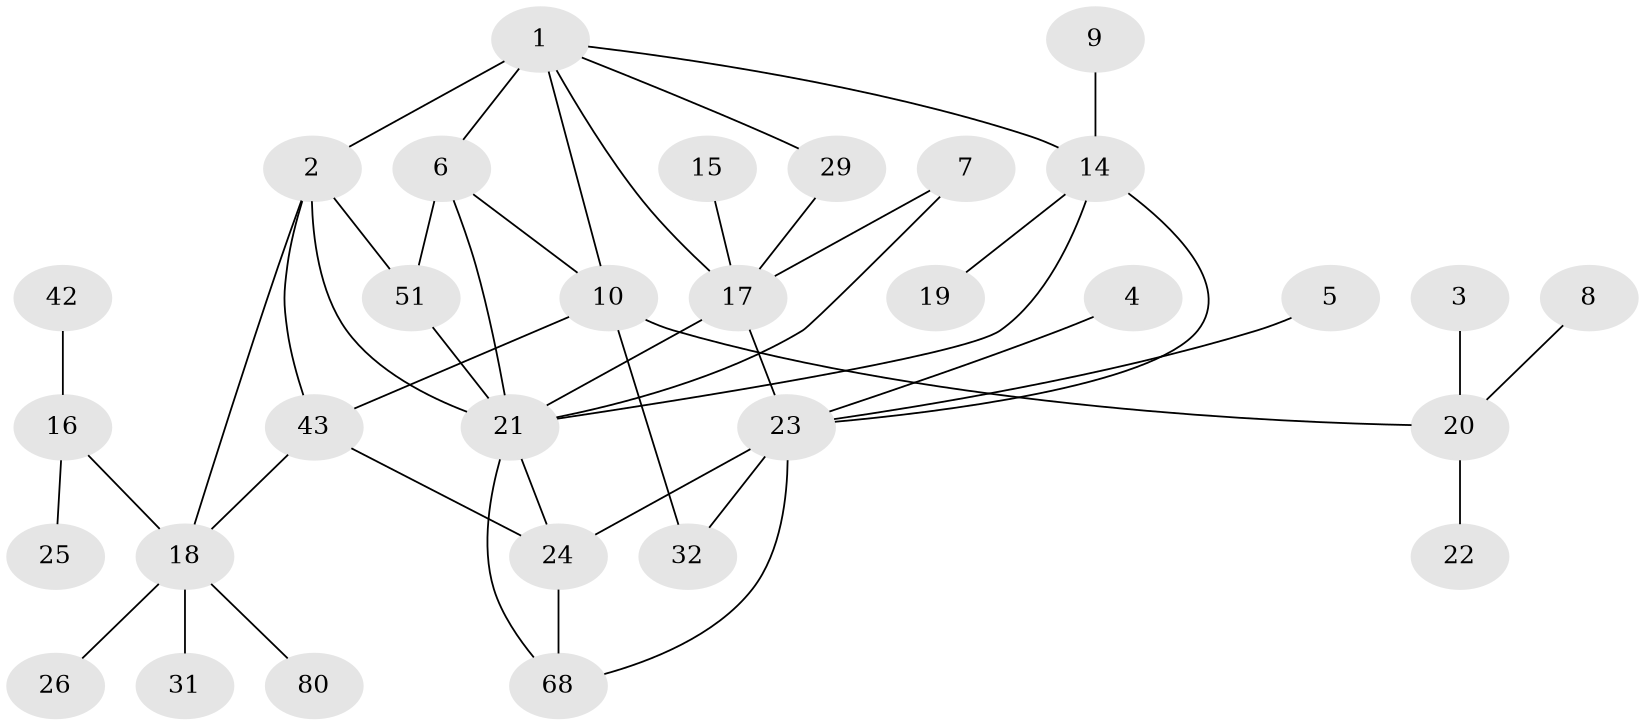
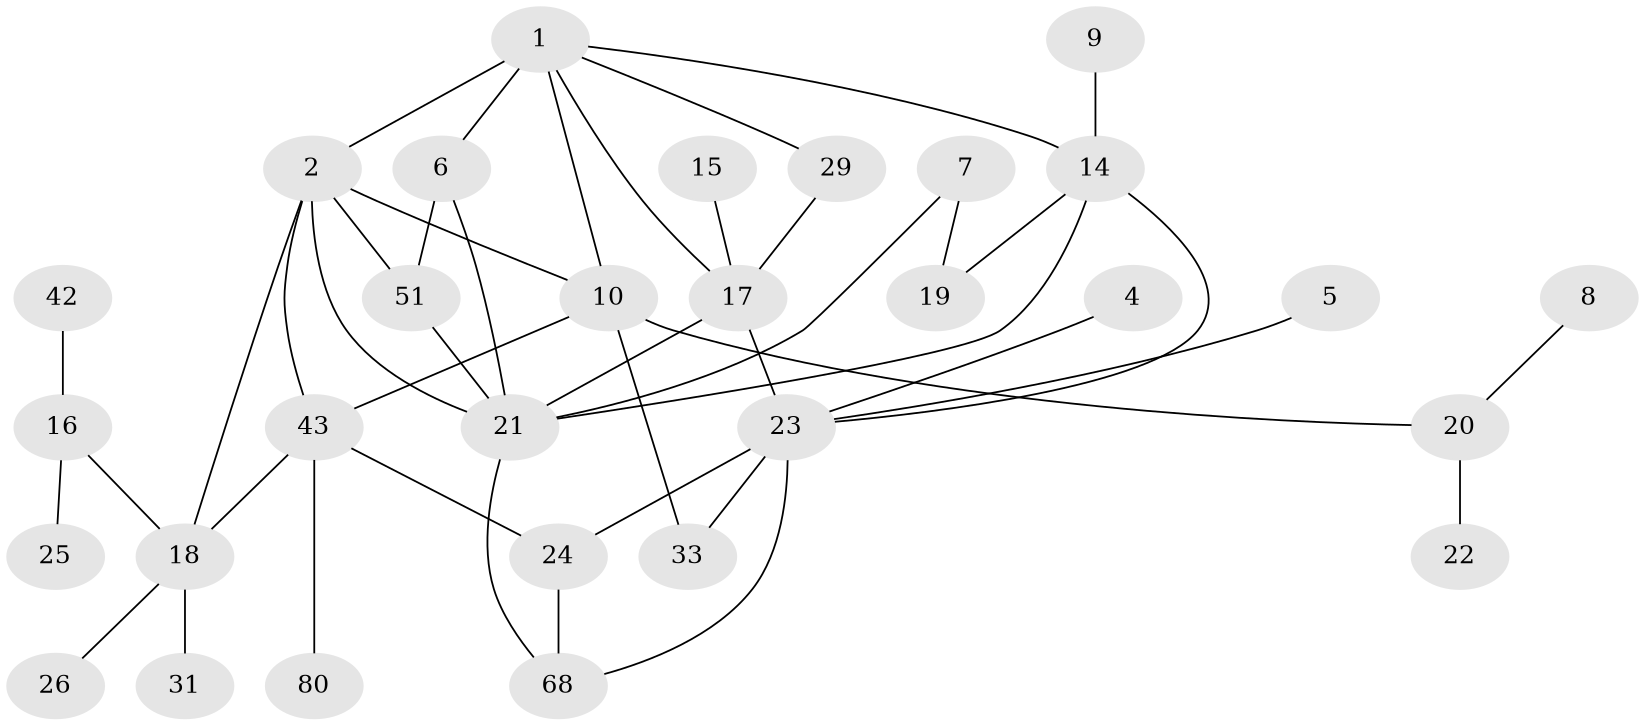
(852, 233) -> (951, 233)
(525, 234) -> (453, 234)
(1460, 298) -> none
(534, 492) -> none
(688, 557) -> (688, 557)
(249, 621) -> (314, 557)
